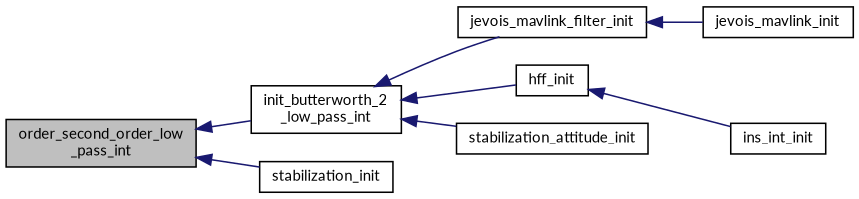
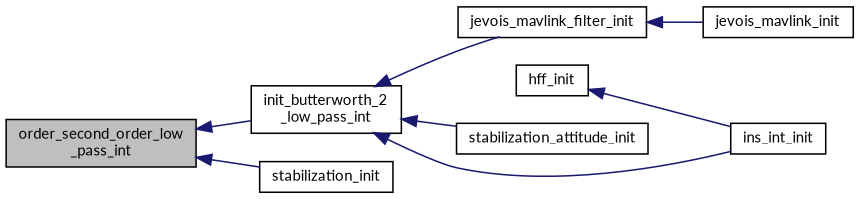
(466, 91) -> (557, 176)
